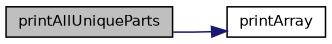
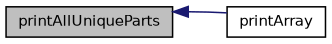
(192, 32) -> (208, 12)
